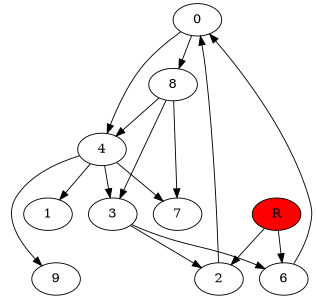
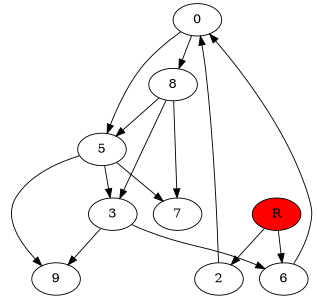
(102, 149) -> (102, 149)
(48, 214) -> none
(162, 244) -> (88, 243)
